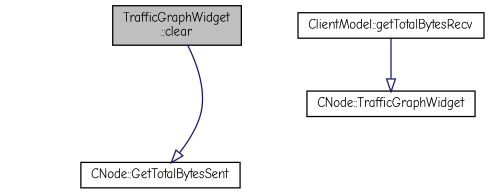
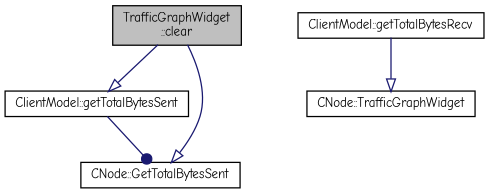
none -> (97, 104)
